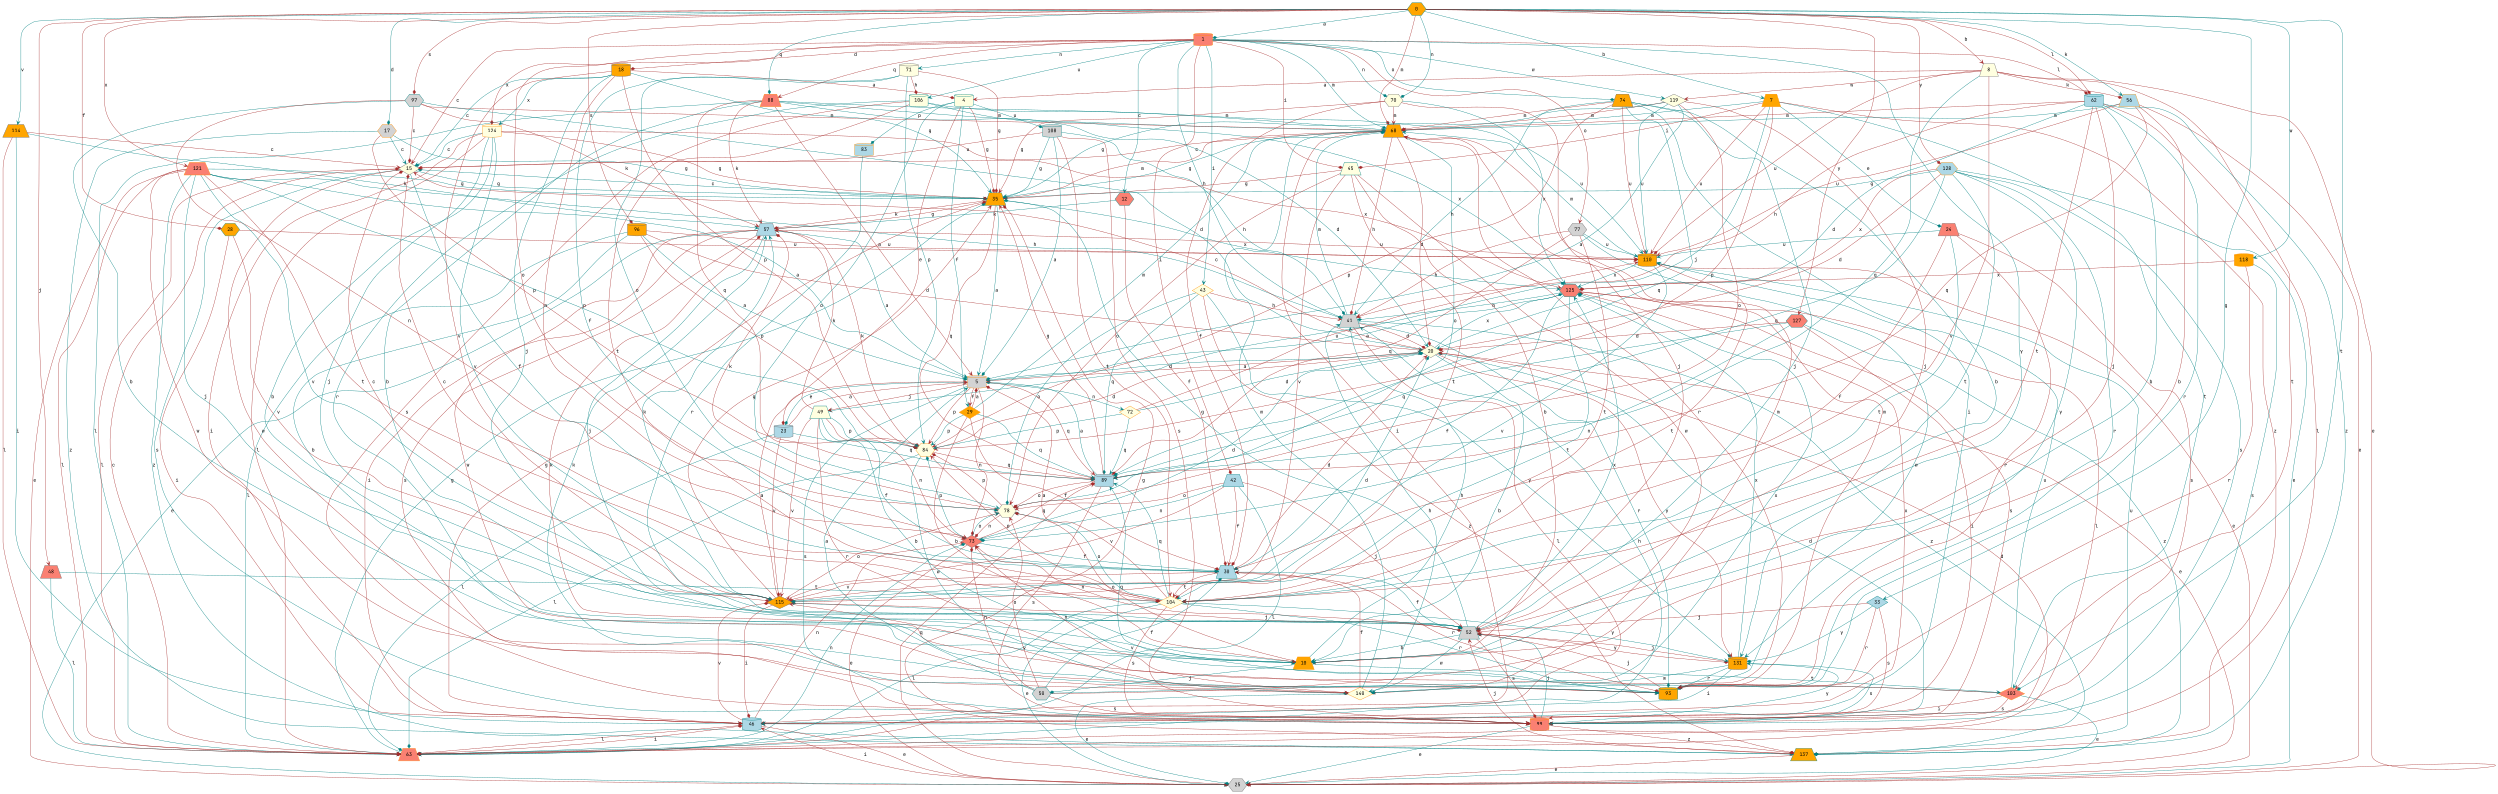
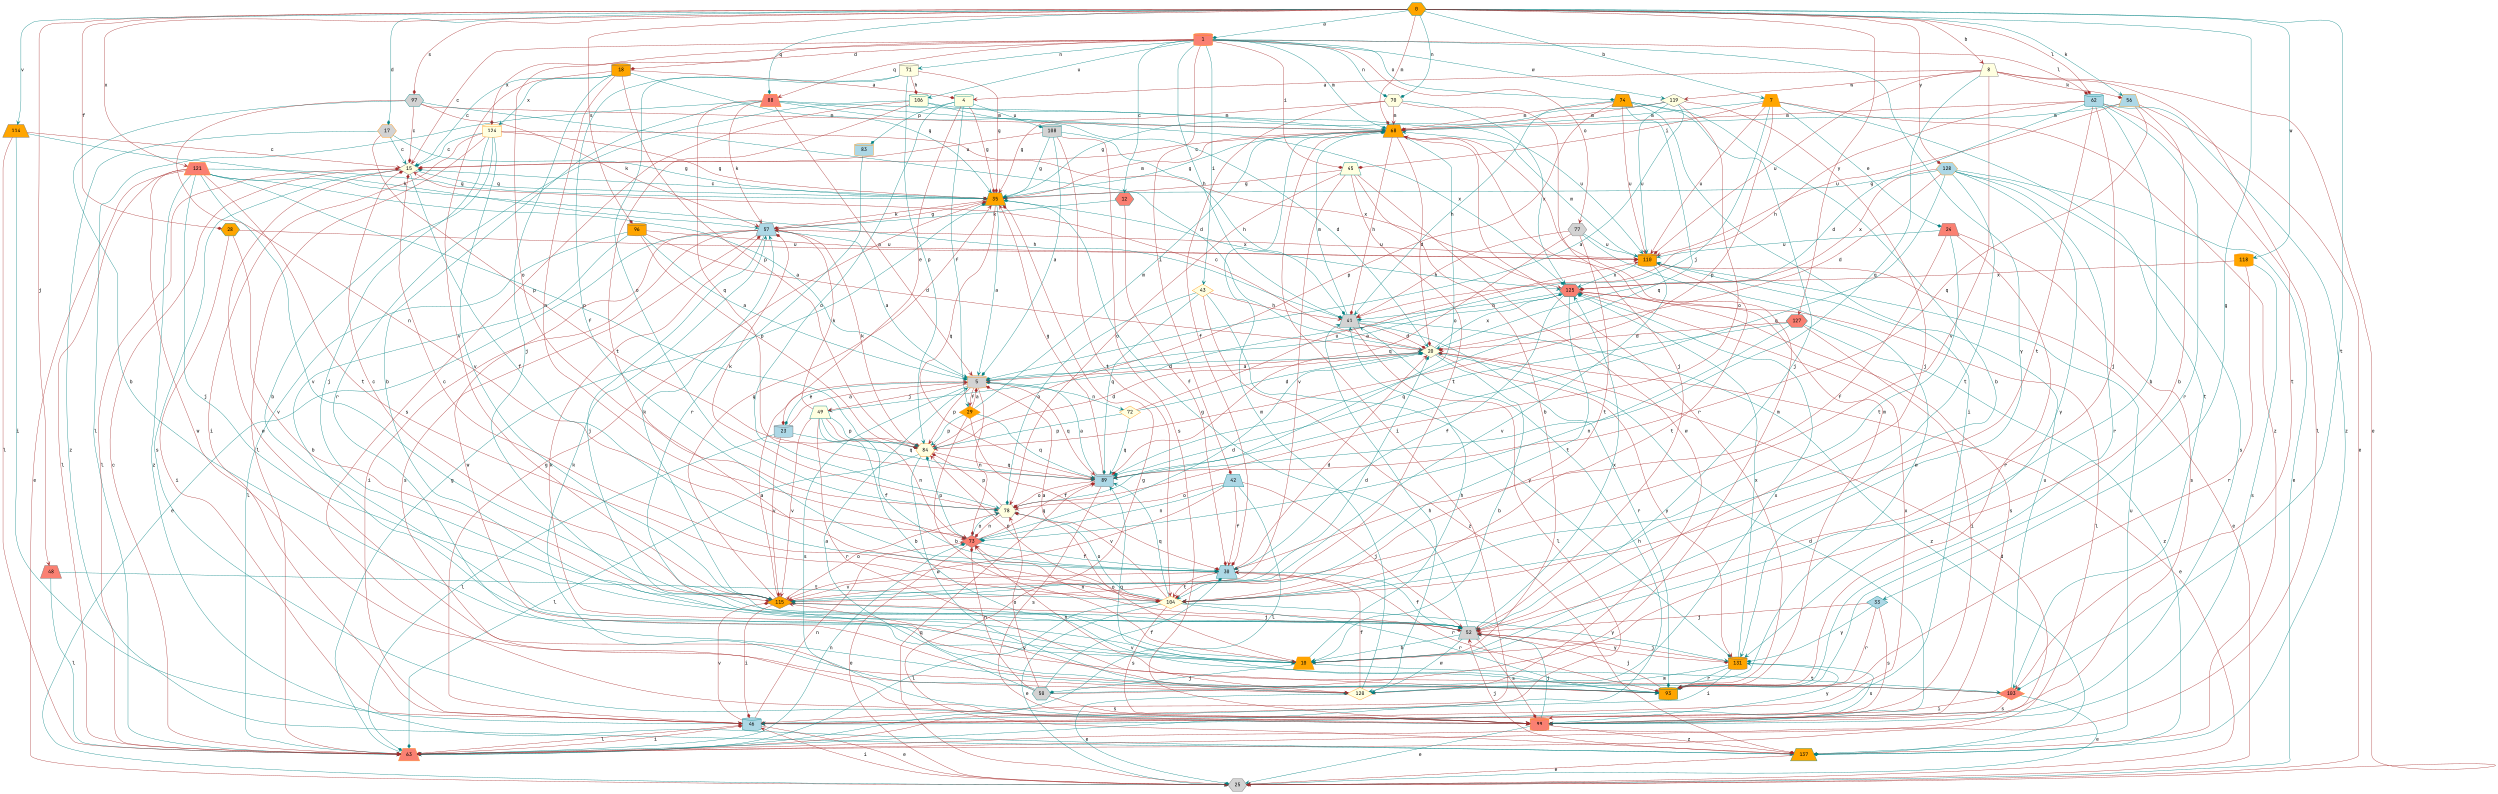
(1360, 694) -> (1360, 694)
